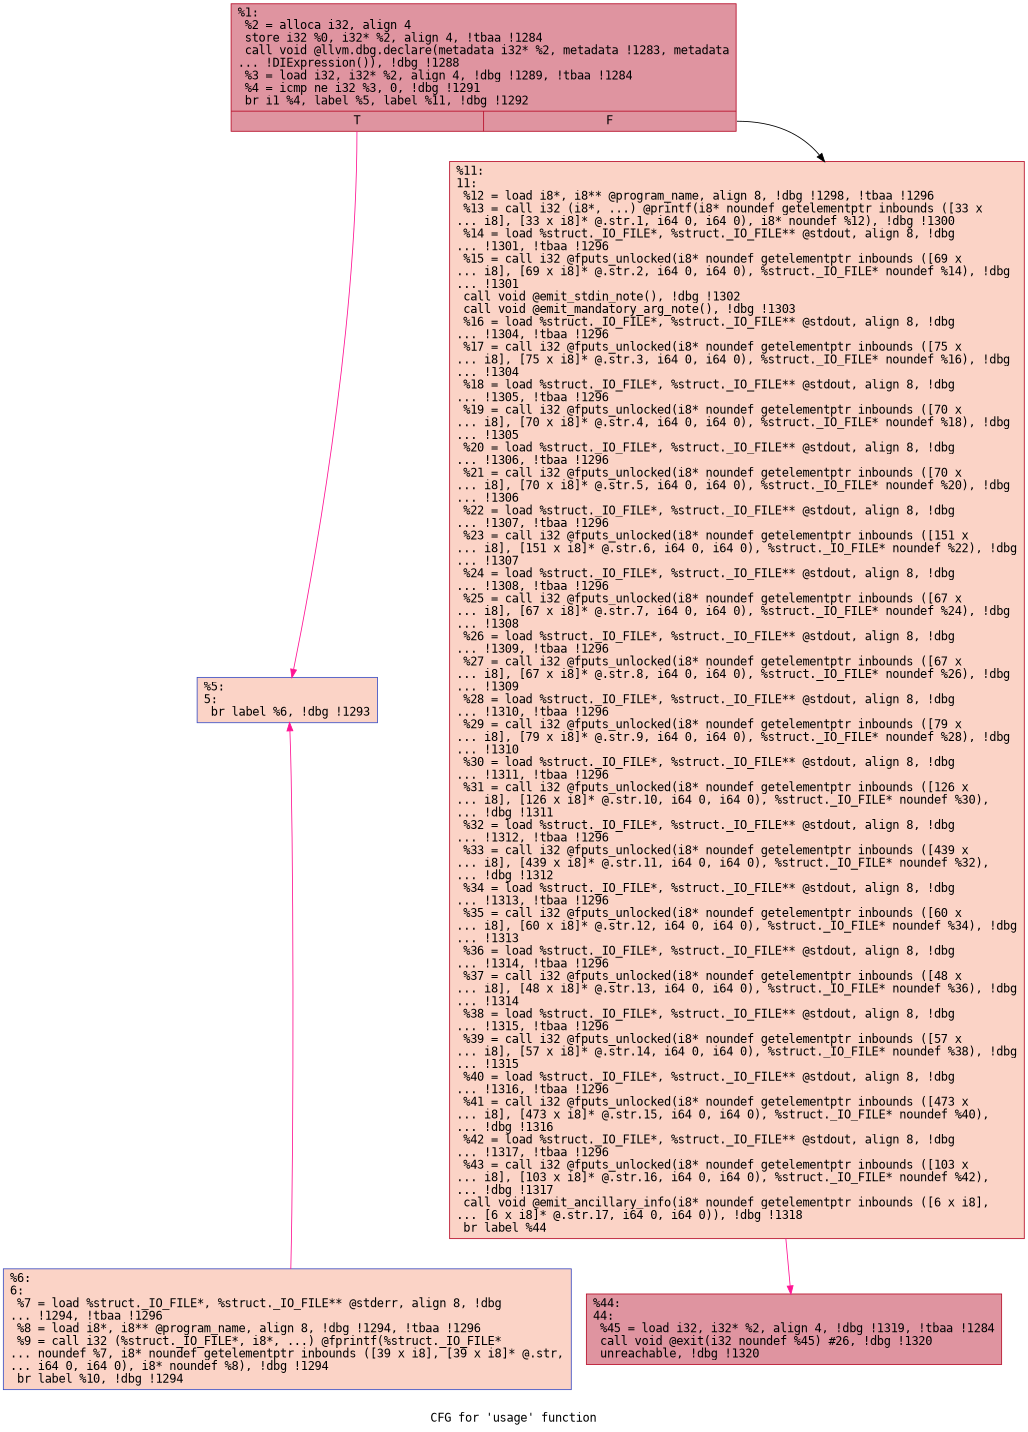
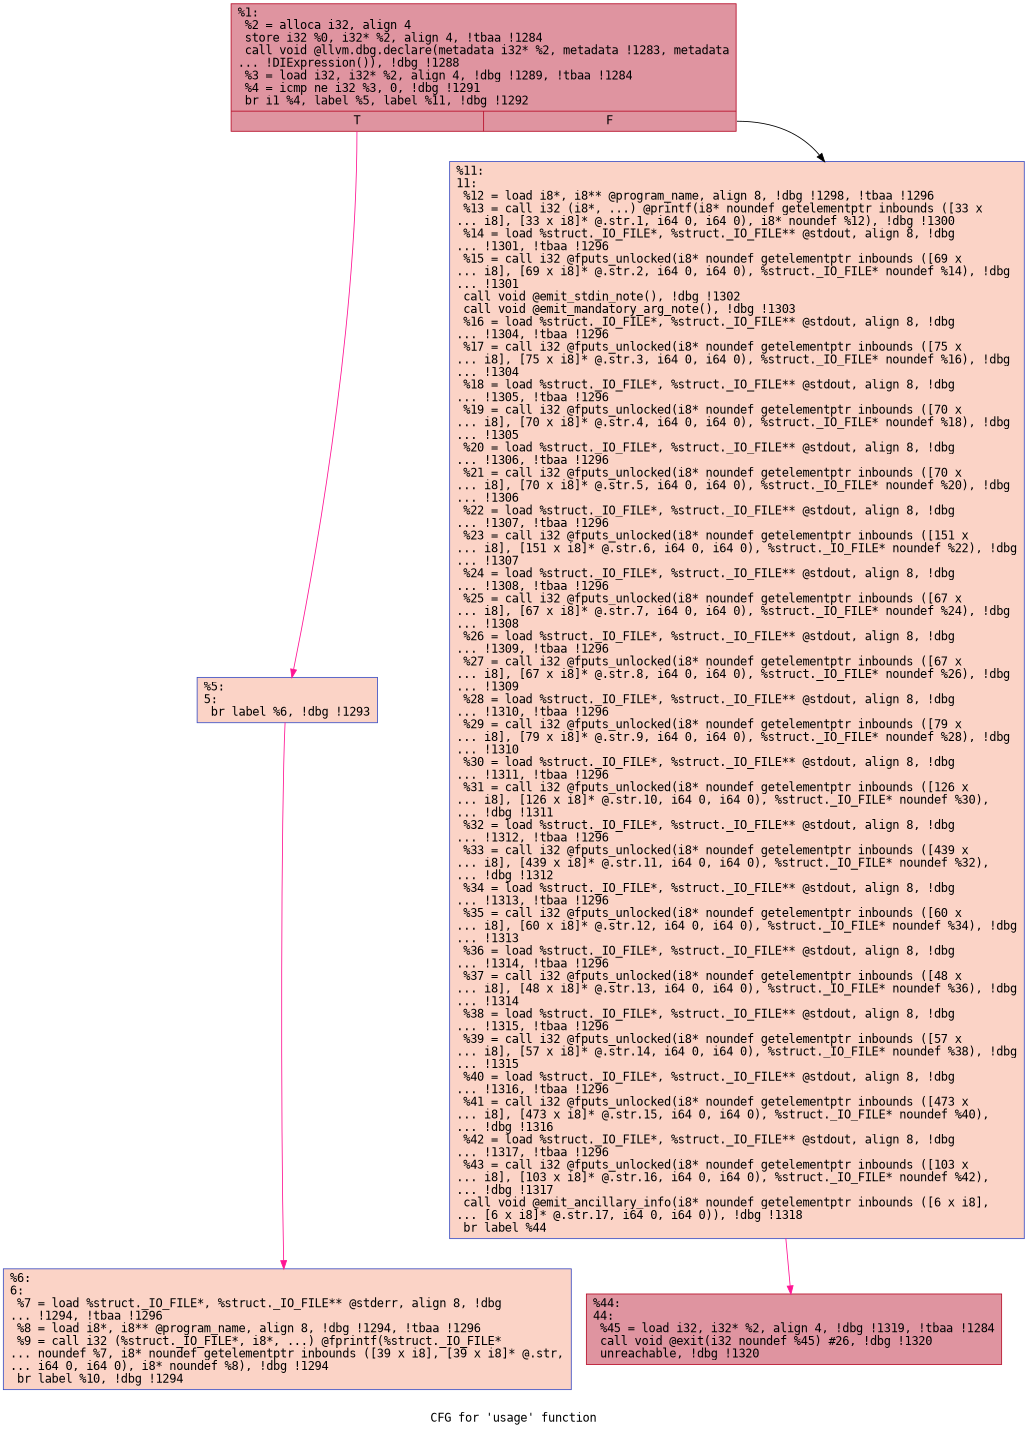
(737, 700) -> (737, 700)
(293, 1000) -> (282, 991)
